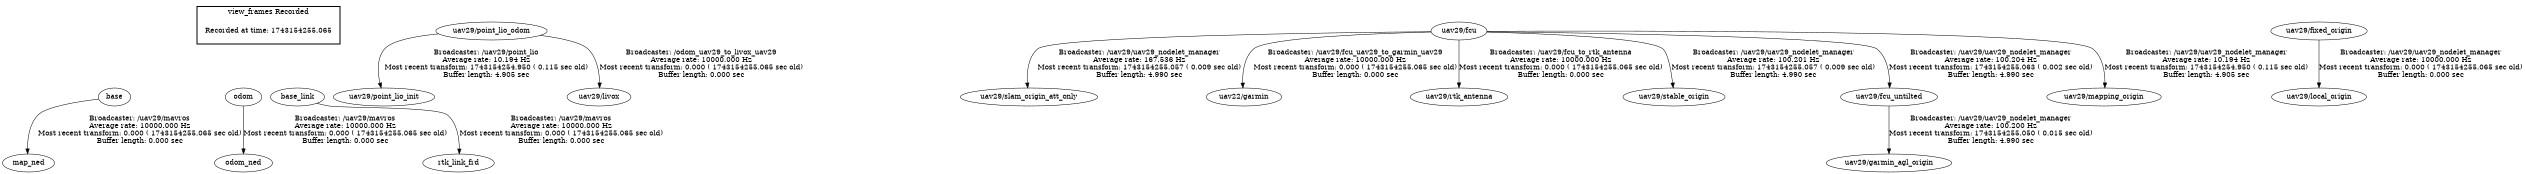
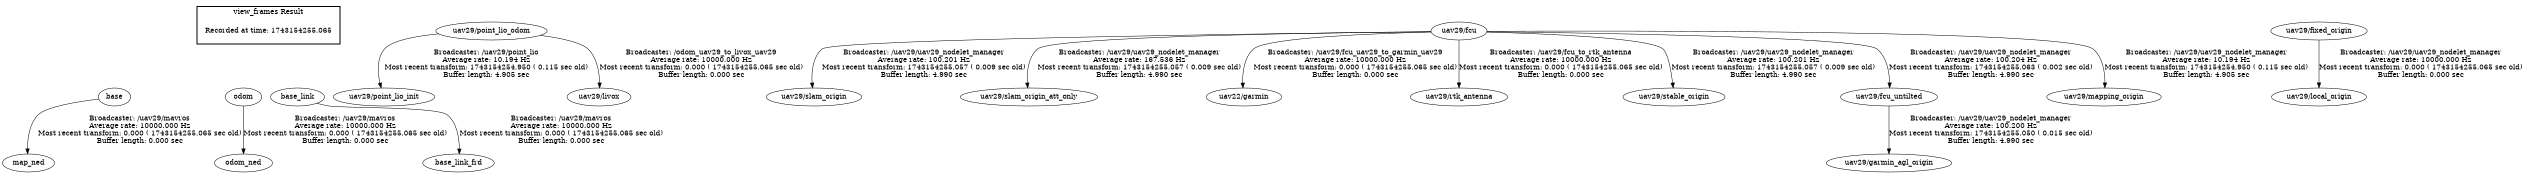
(269, 12) -> (269, 12)
none -> (814, 97)
(459, 163) -> (459, 163)
